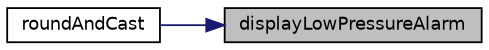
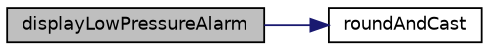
(183, 25) -> (287, 25)
